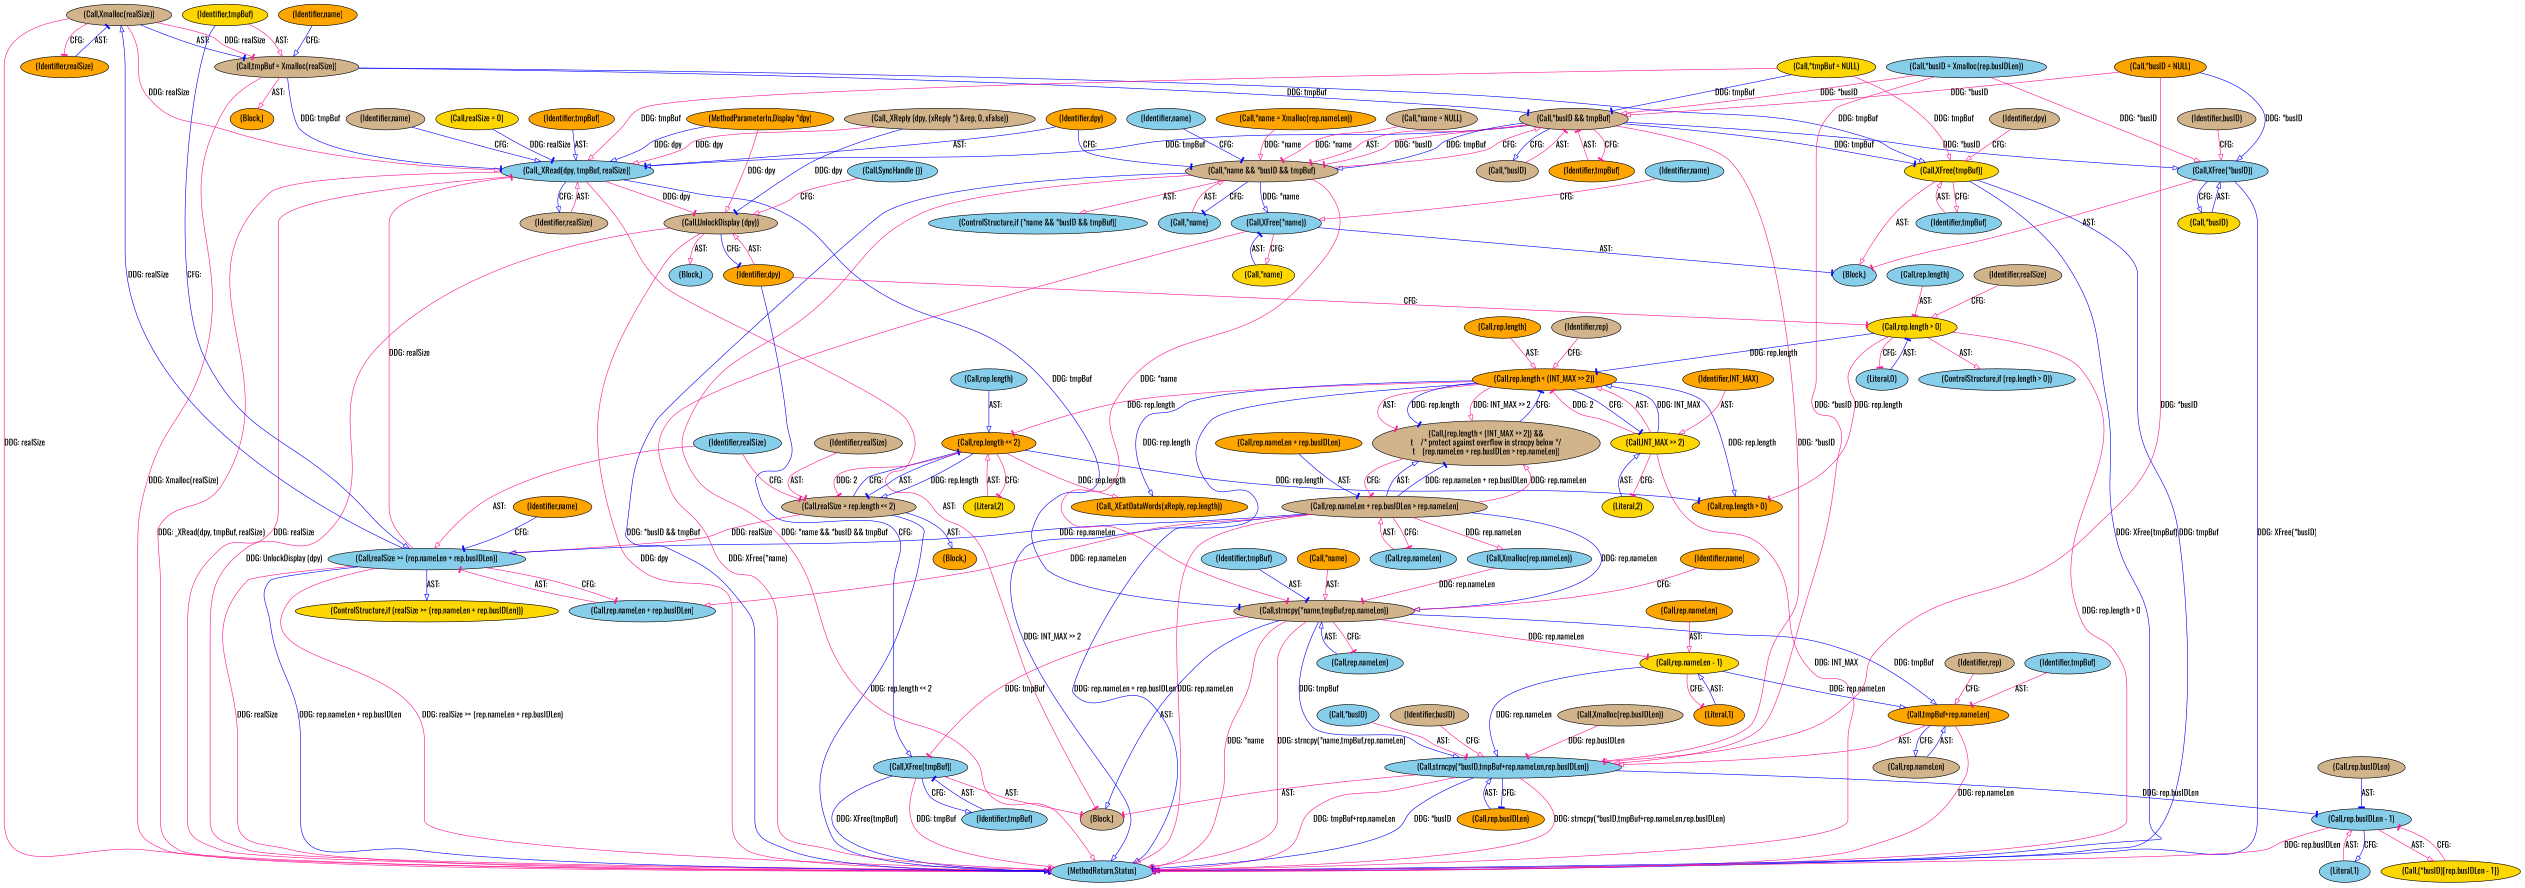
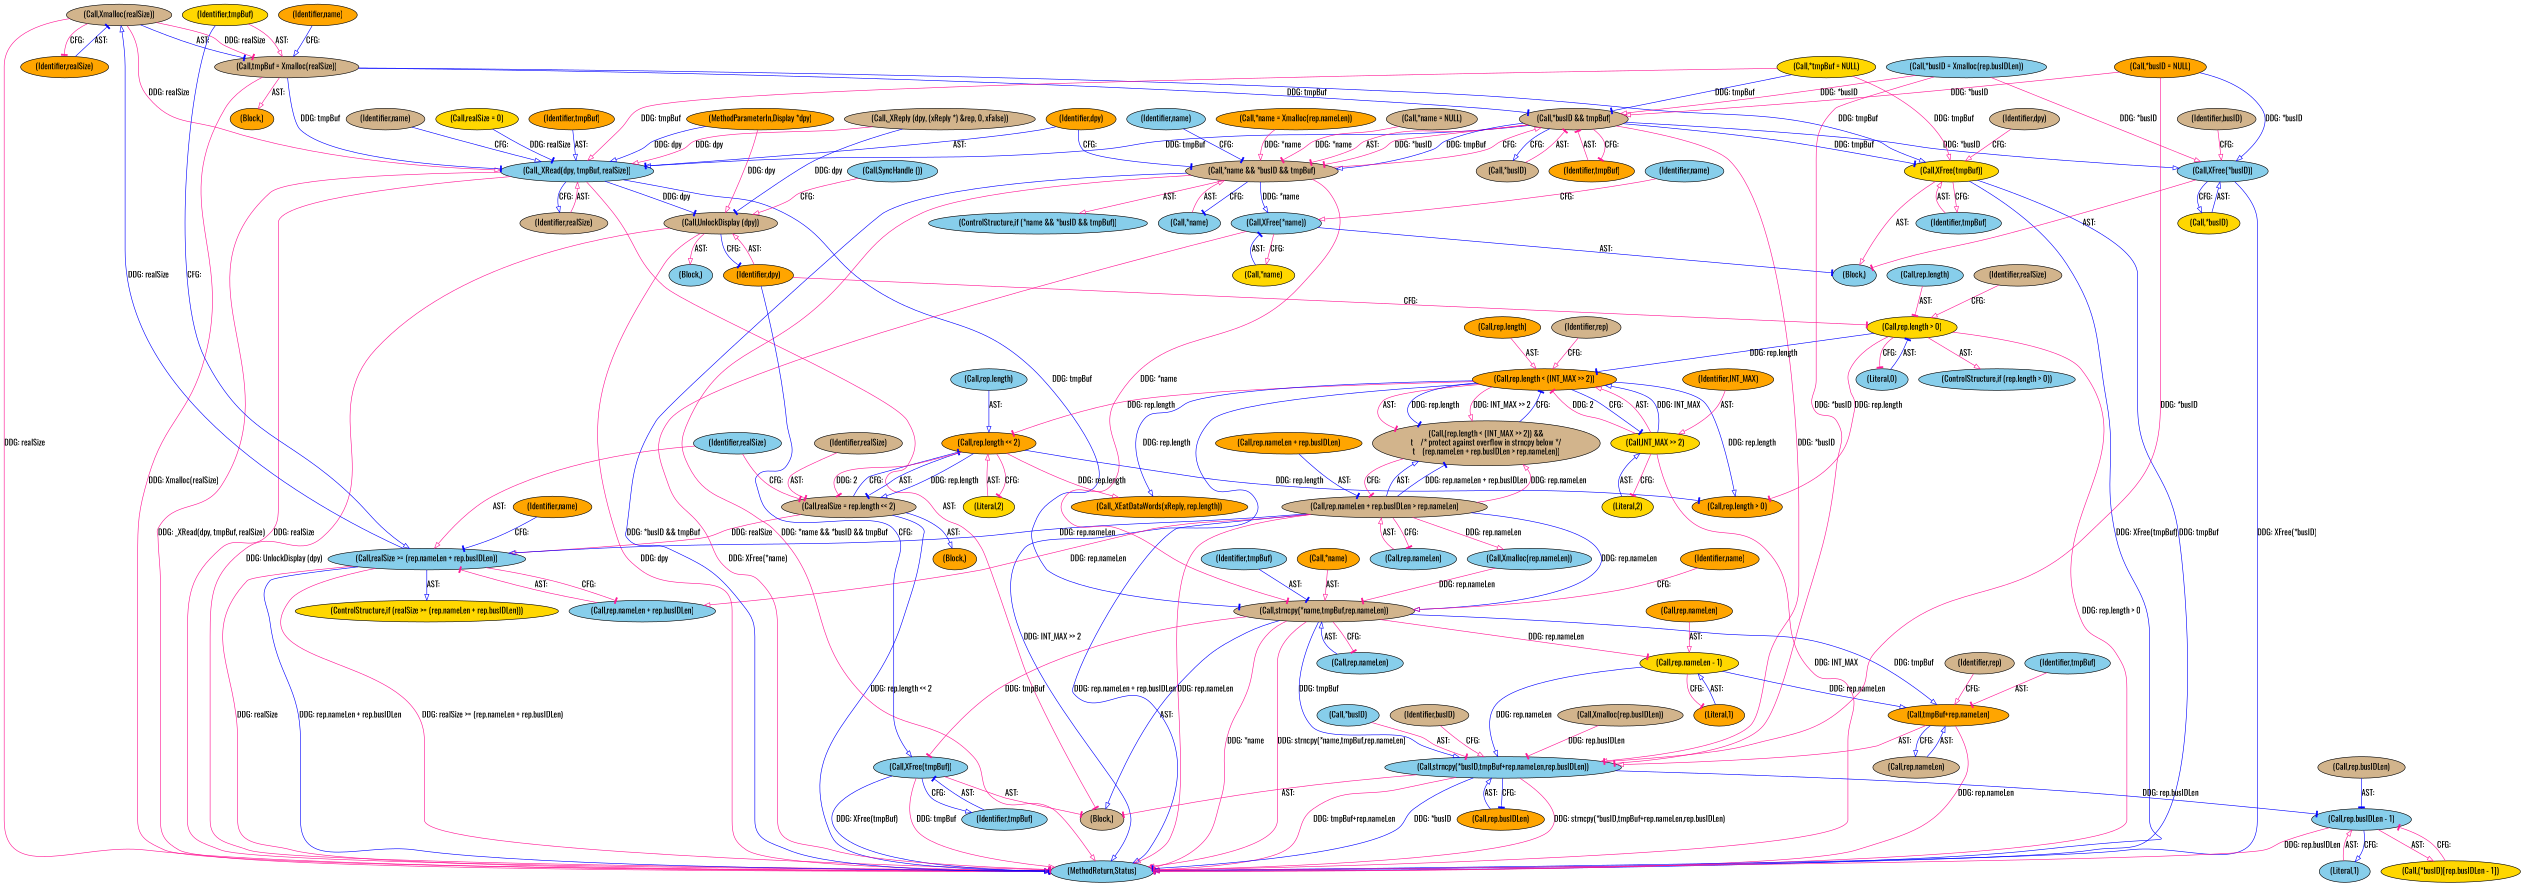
(649, 197) -> (649, 197)
(389, 322) -> none
(1842, 437) -> (1842, 437)
